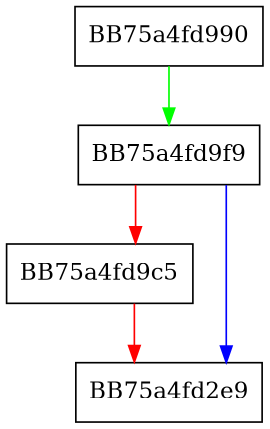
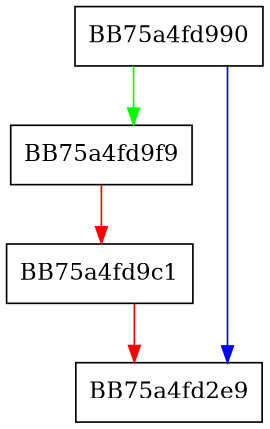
(226, 266) -> (228, 206)
(100, 274) -> (100, 274)
